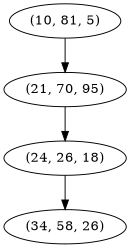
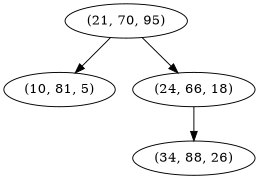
(65, 51) -> (96, 52)
(65, 158) -> (194, 90)
(65, 227) -> (194, 158)
